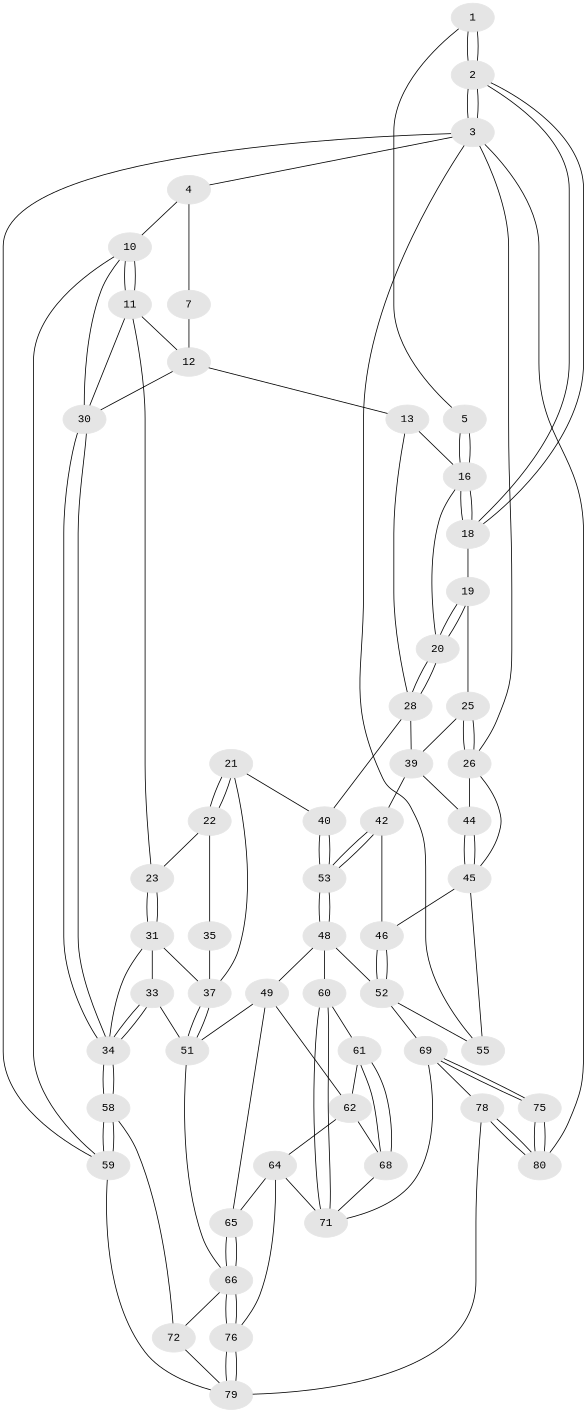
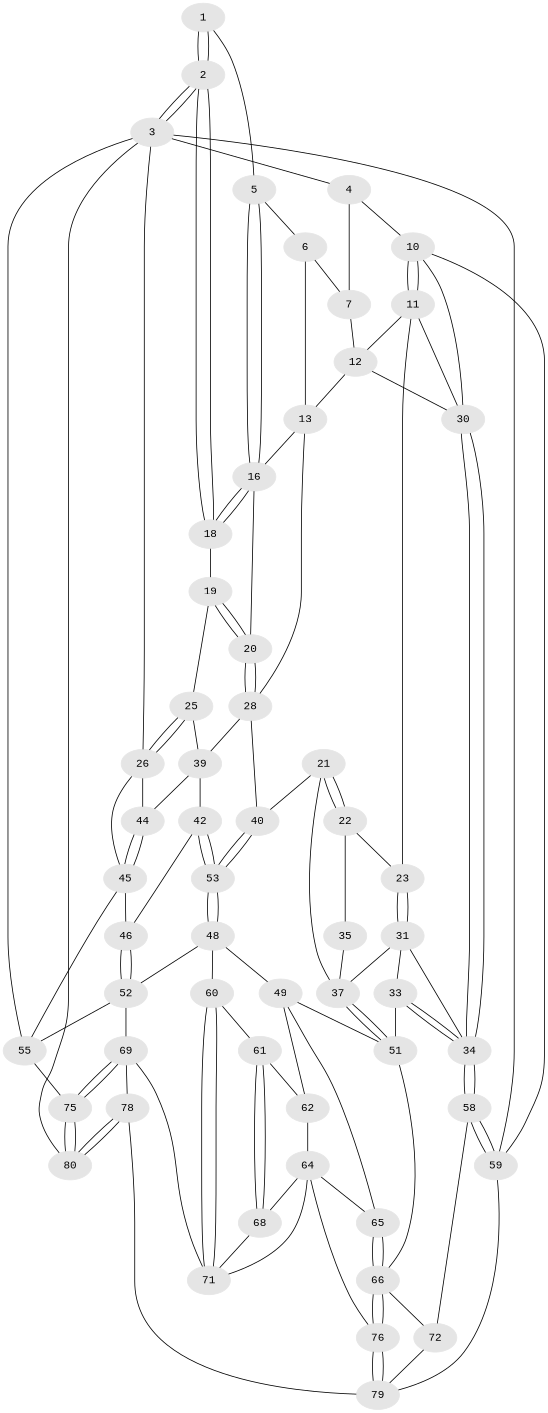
none -> (305, 247)
none -> (51, 1083)
(368, 1137) -> (284, 1194)
